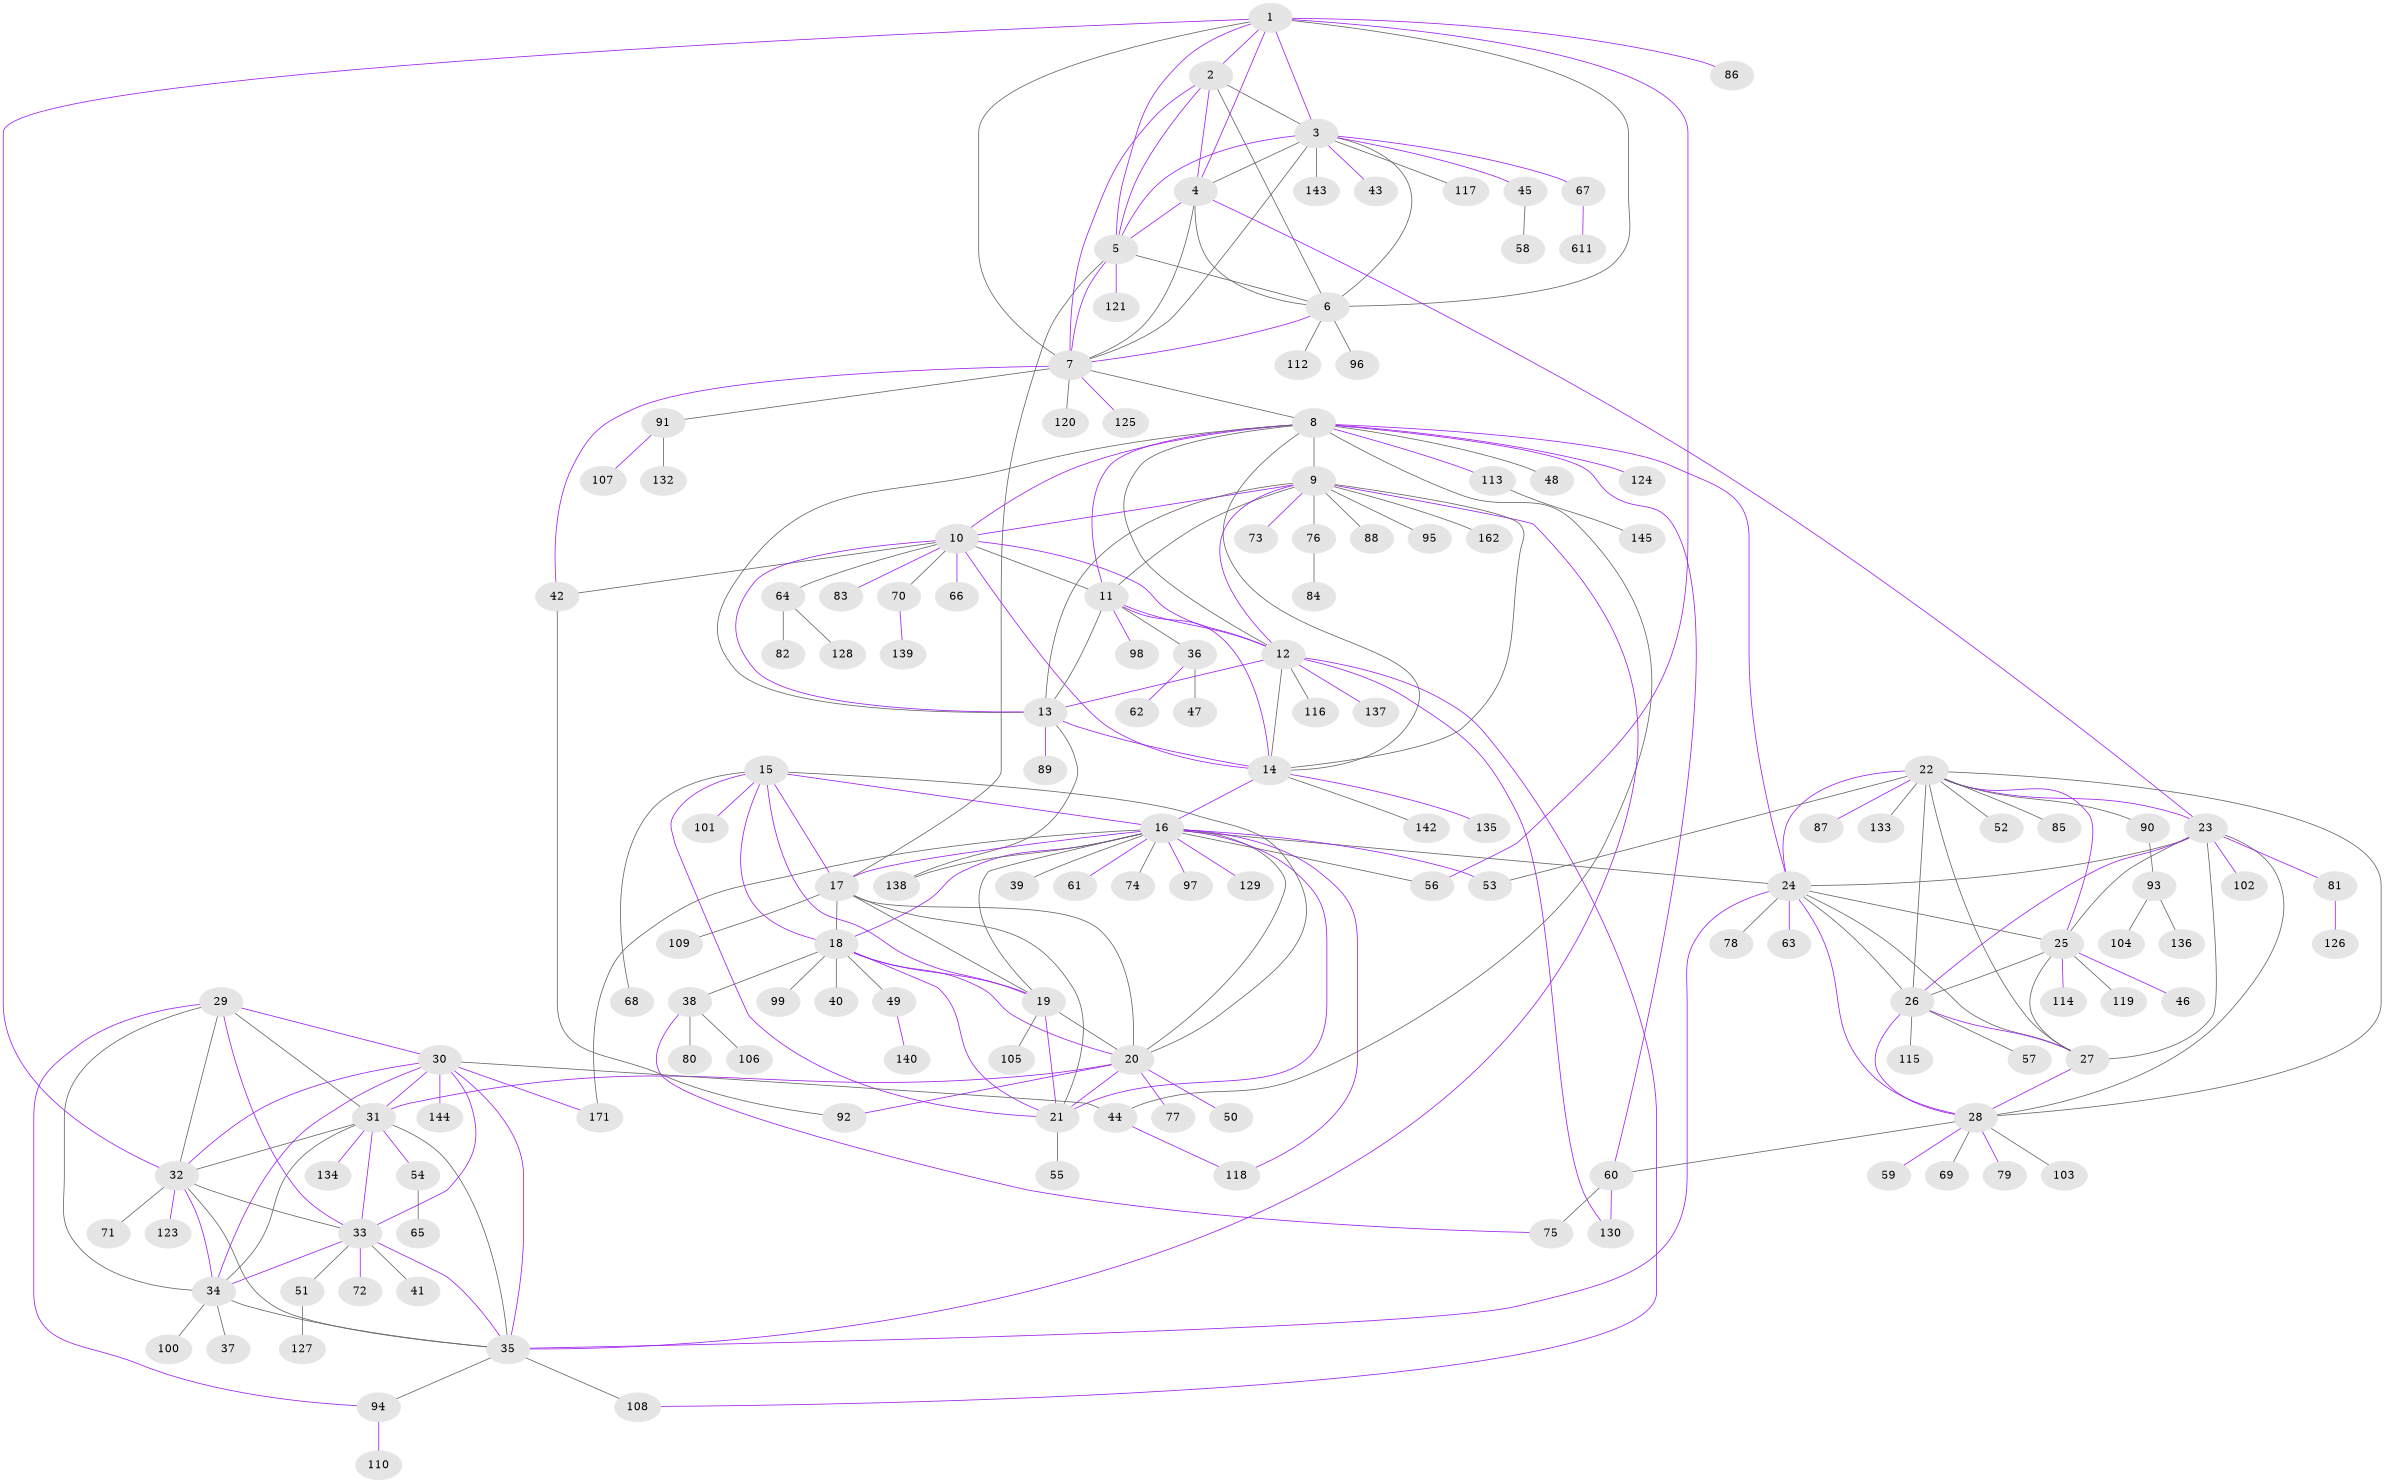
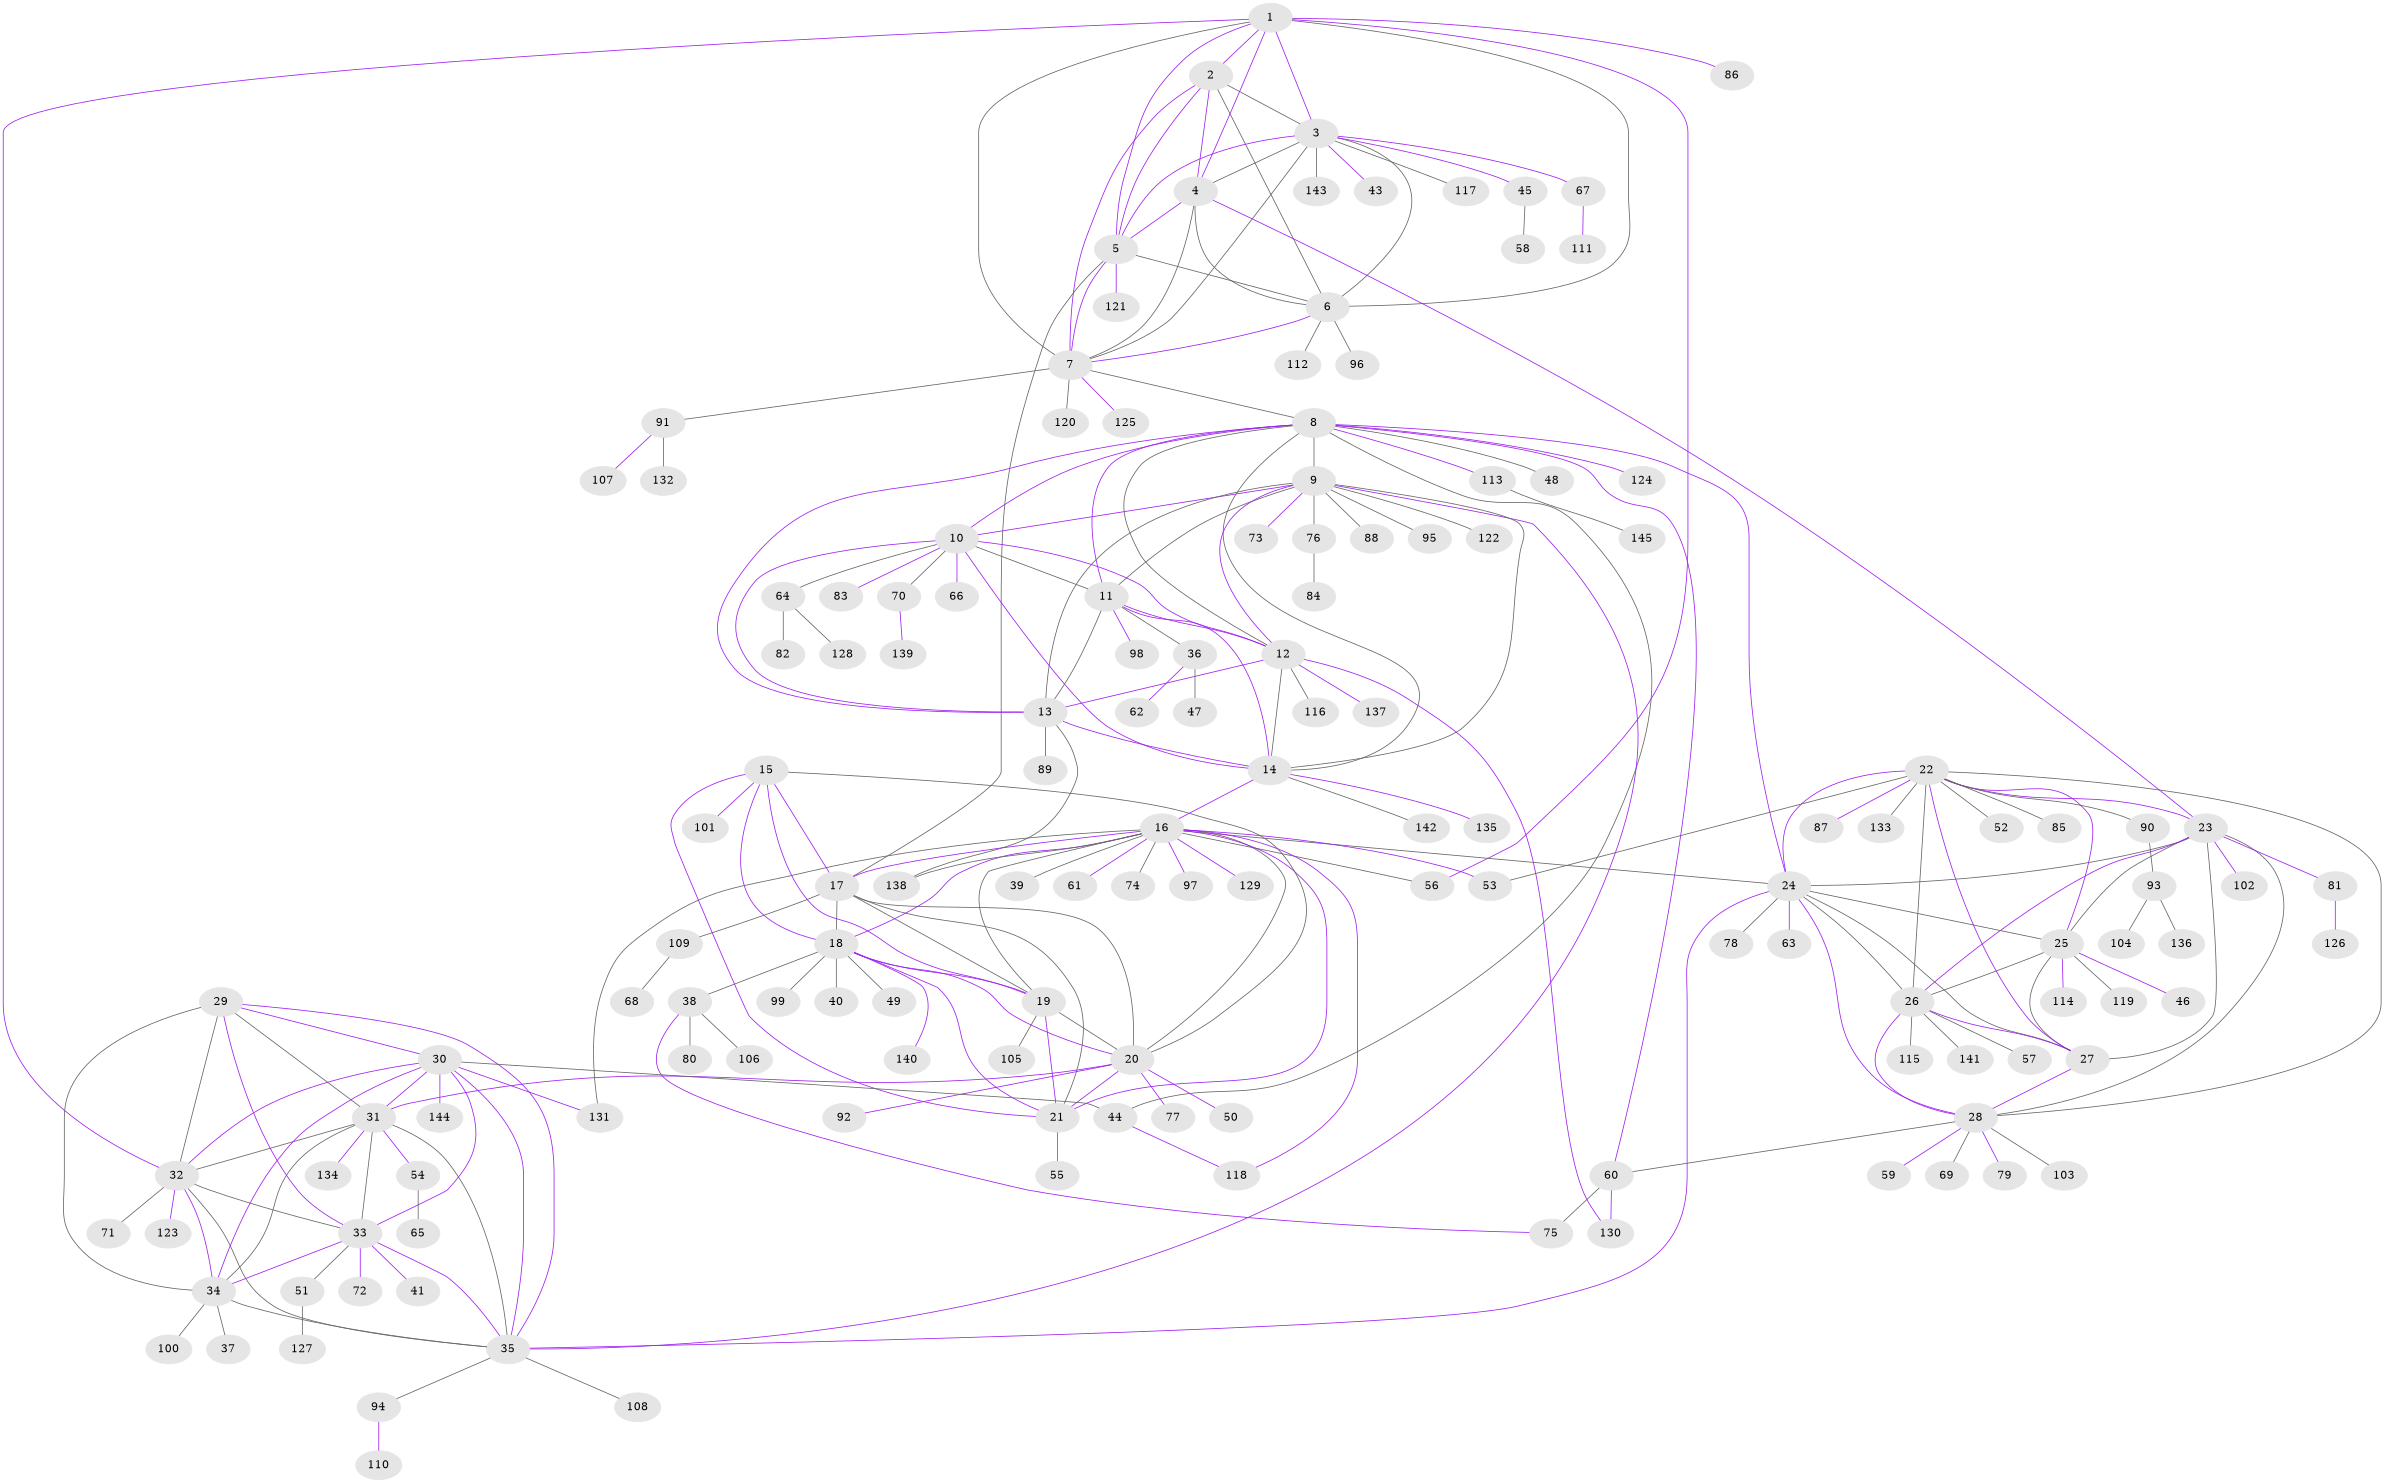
(1583, 249) -> (1583, 249)
(809, 513) -> (809, 513)
(1489, 539) -> (1489, 539)
(557, 597) -> none
(964, 799) -> none
(632, 846) -> (656, 973)
(1977, 932) -> (1977, 932)
(901, 1031) -> (923, 987)
none -> (1970, 1060)
(600, 1118) -> (600, 1118)
(367, 1176) -> (367, 1176)
(389, 1262) -> (389, 1262)
(34, 1276) -> (511, 1075)
(1565, 1342) -> none
